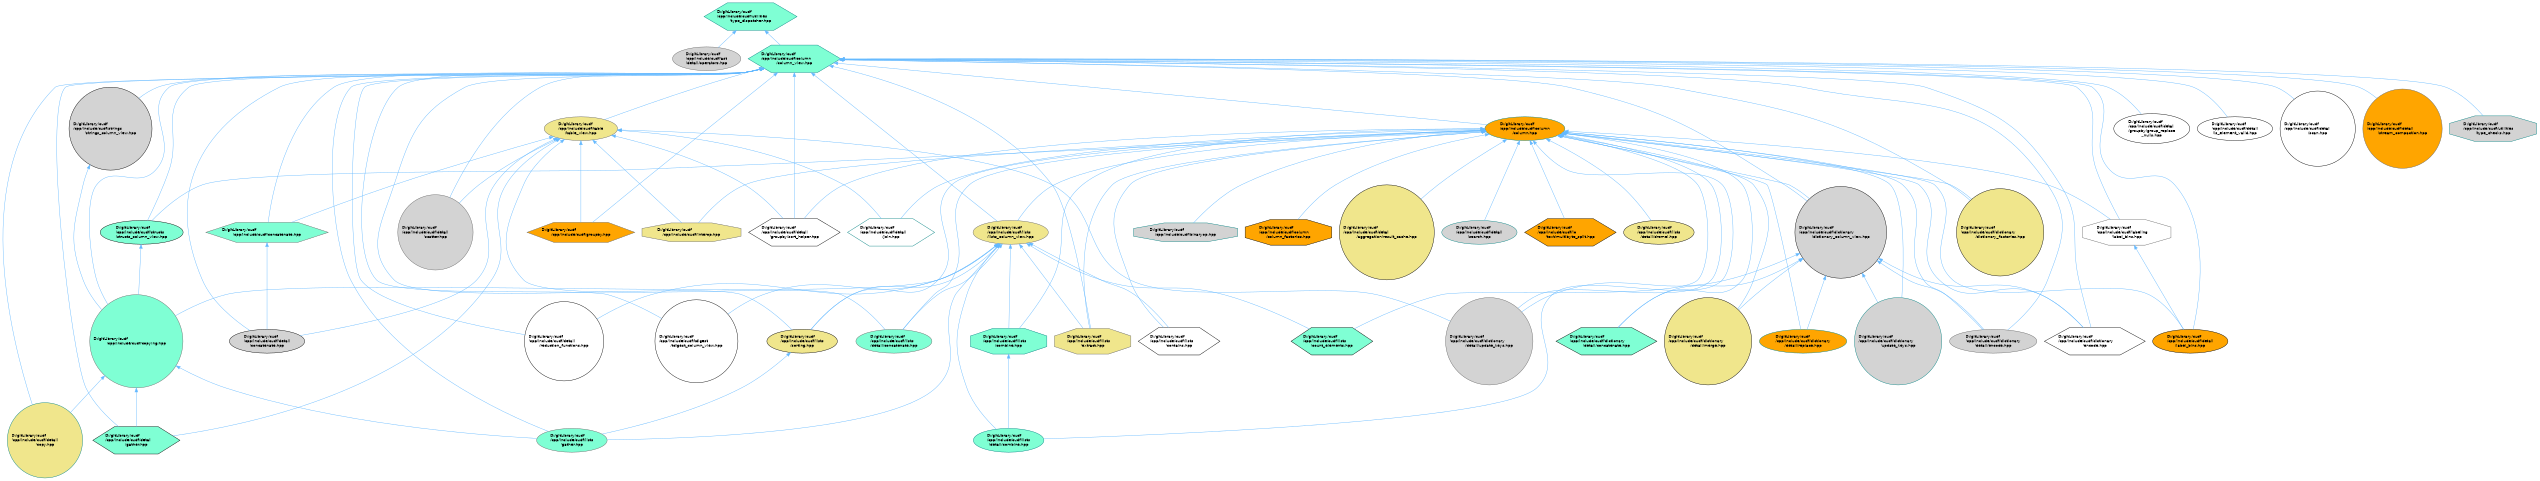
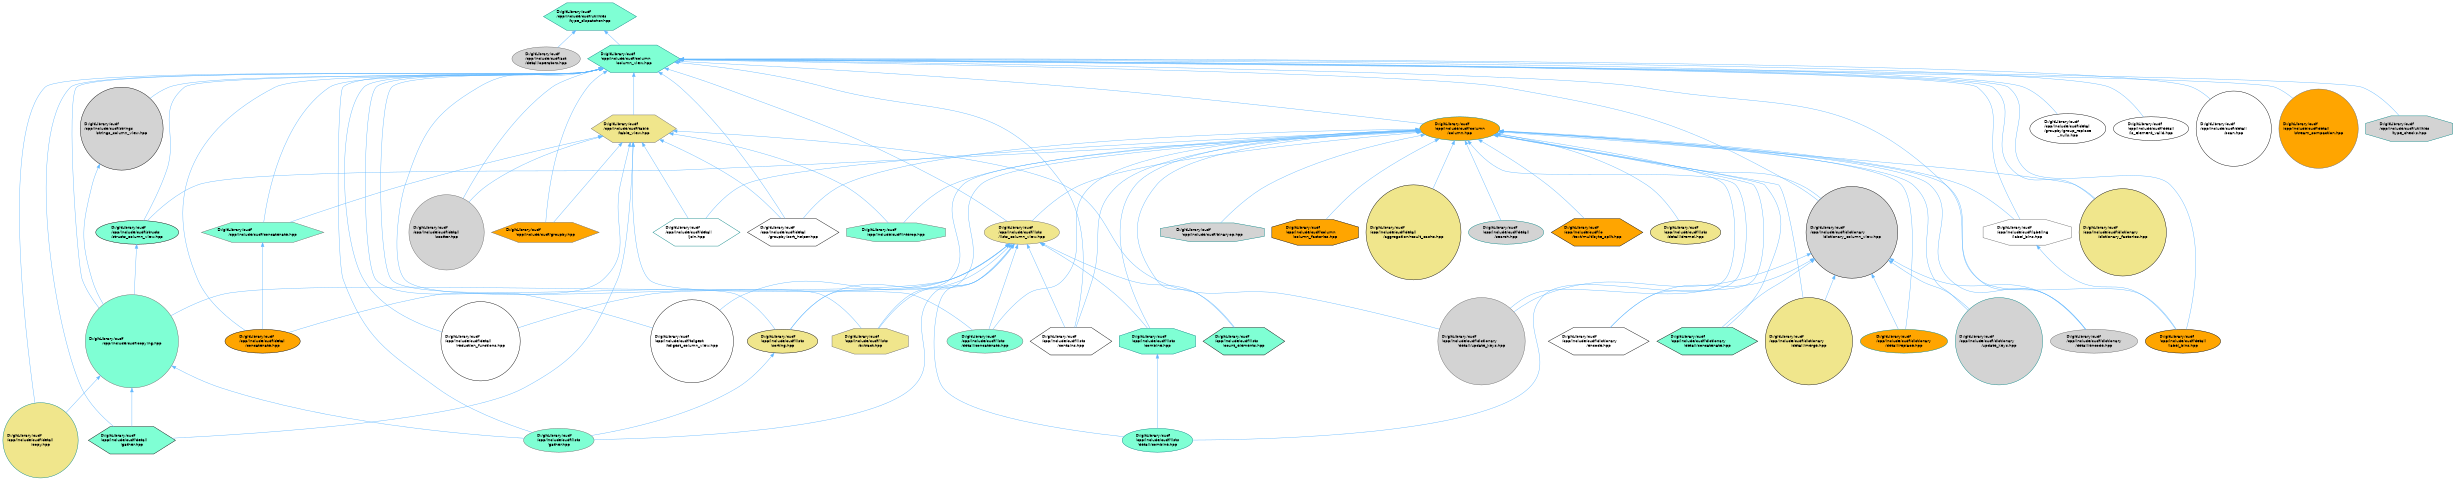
(1614, 71) -> (955, 111)
(581, 129) -> (634, 129)
(692, 232) -> (896, 232)
(267, 341) -> (263, 341)
